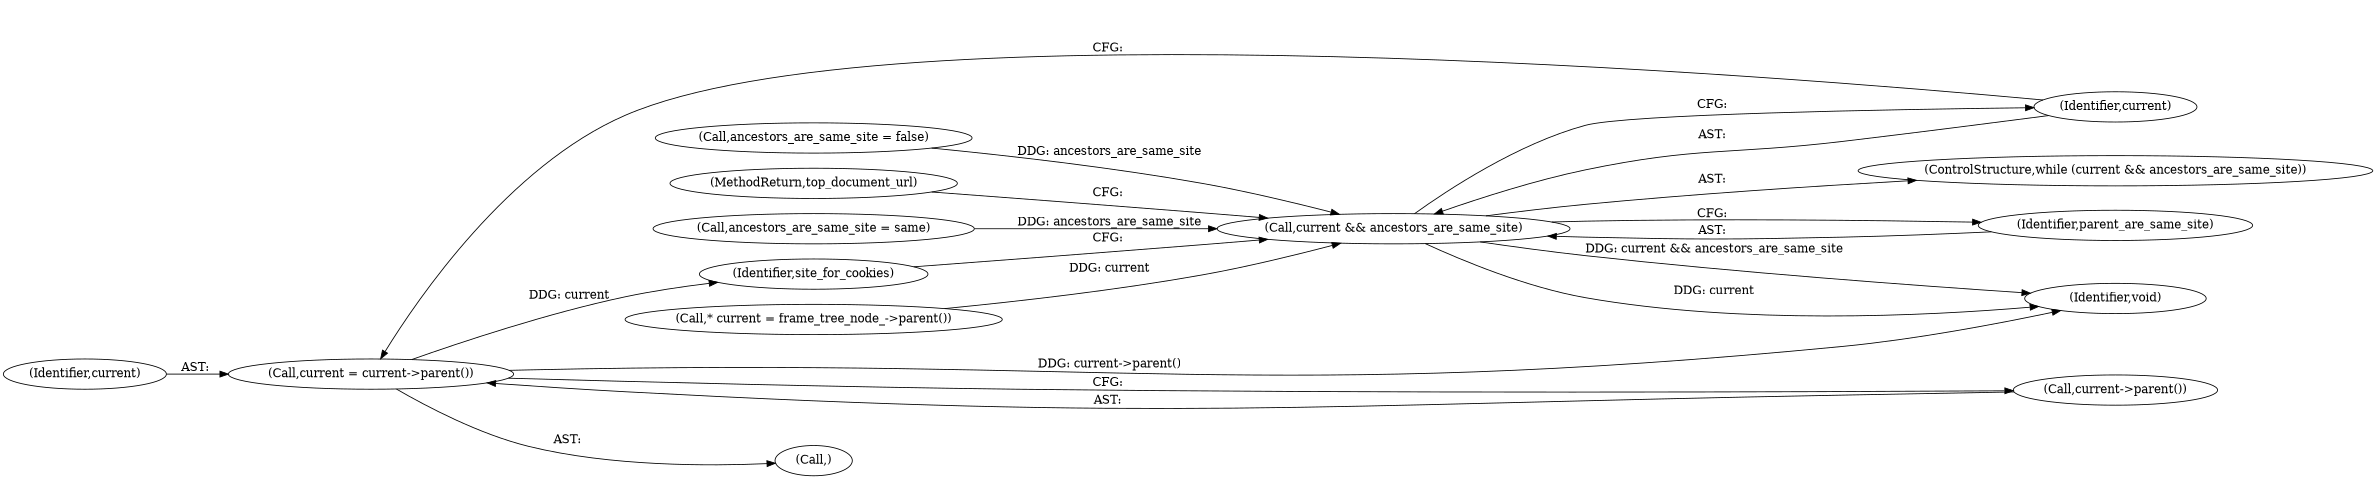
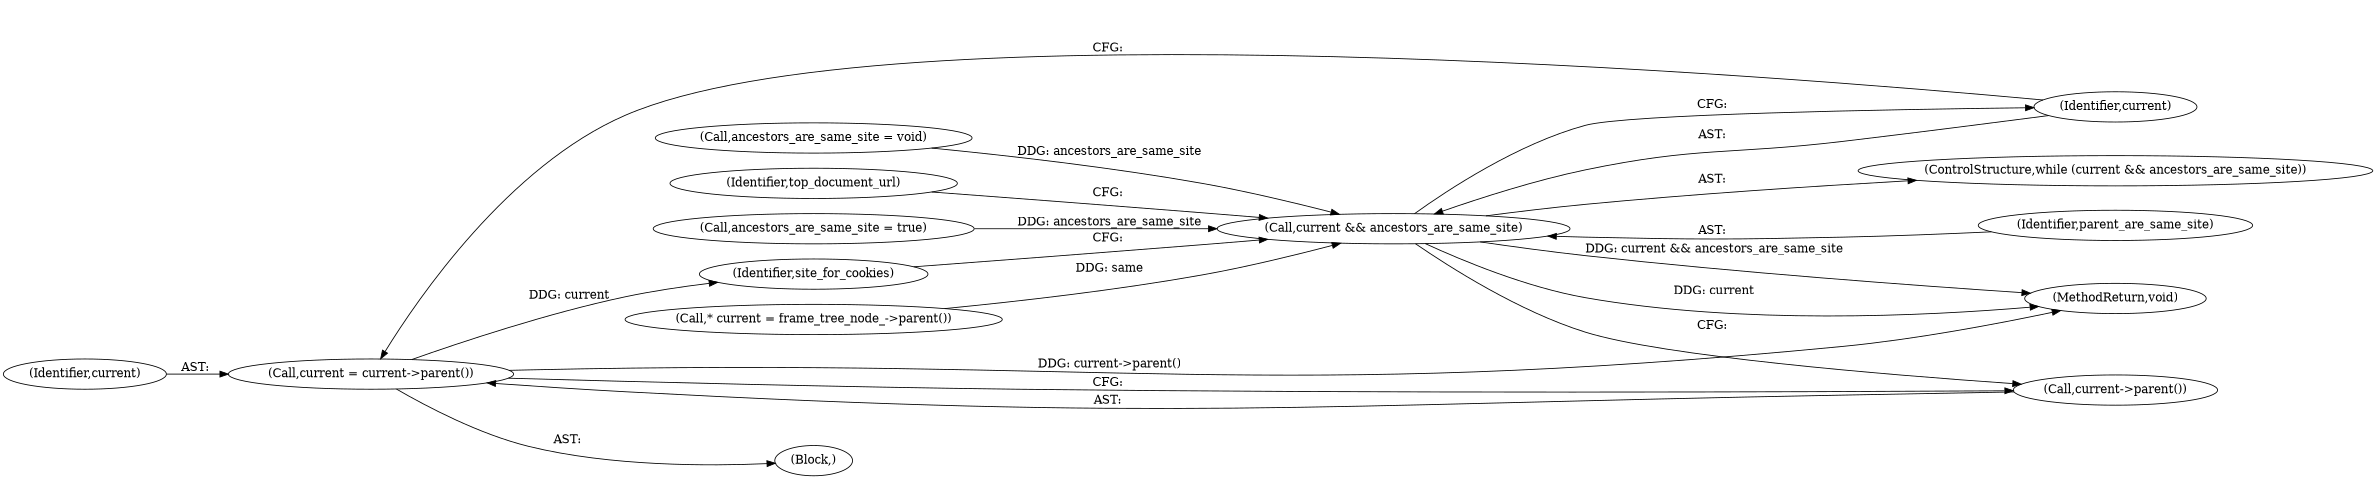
(814, 138) -> (814, 138)
(814, 183) -> (814, 183)
(1762, 220) -> (1687, 352)
(814, 229) -> (814, 229)
(1110, 269) -> (1110, 269)
(2115, 298) -> (2115, 298)
(814, 461) -> (814, 461)
